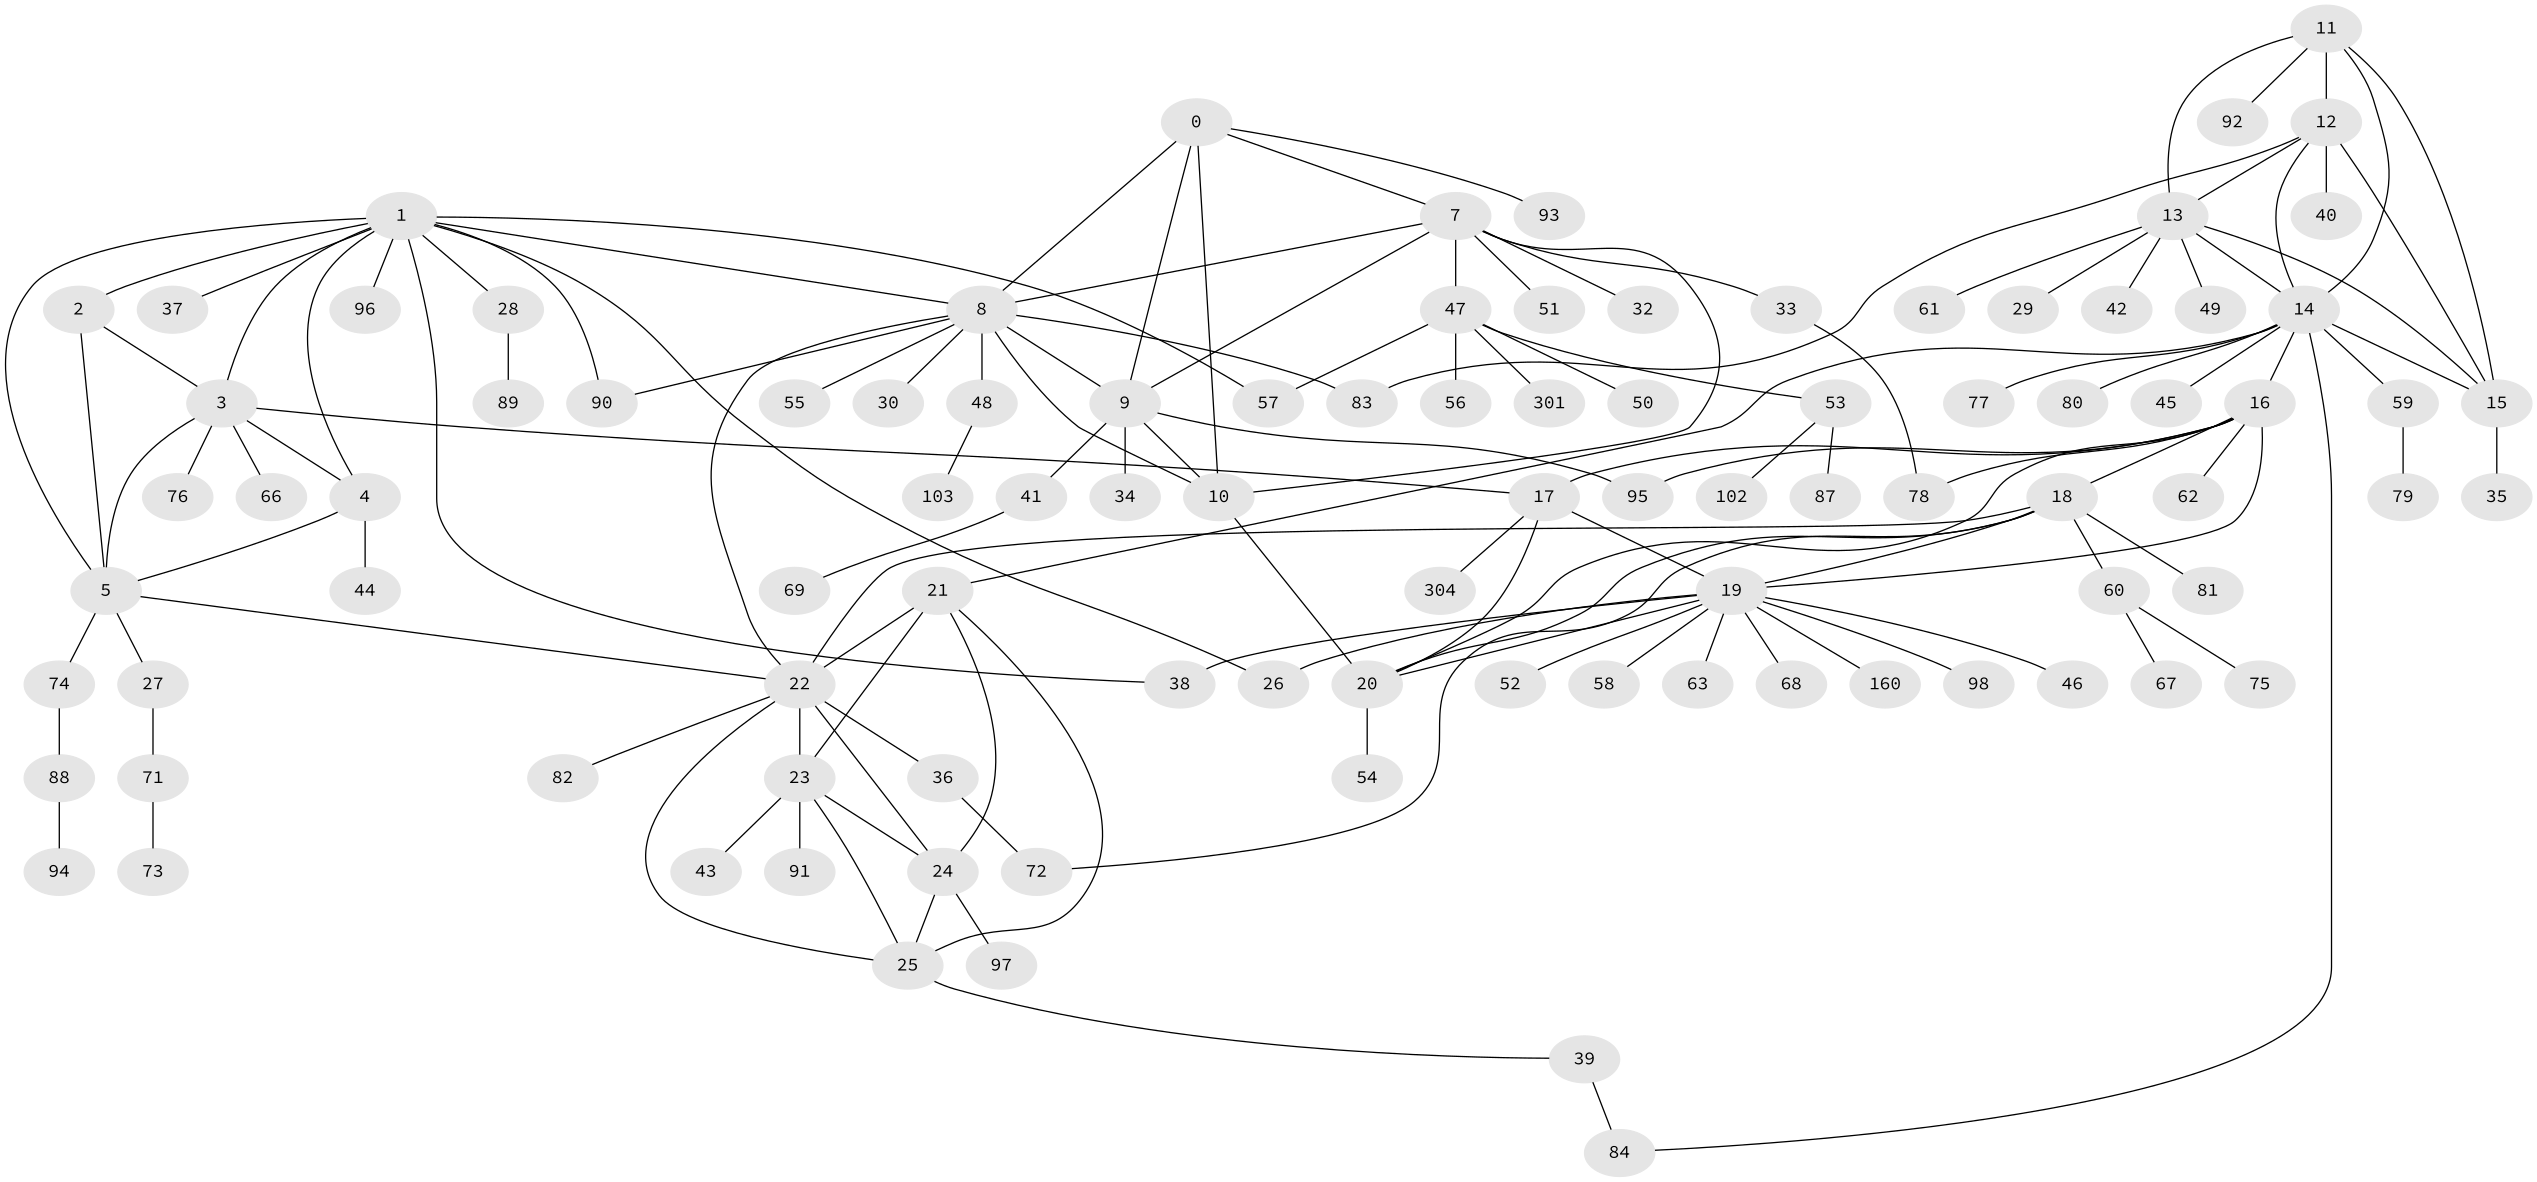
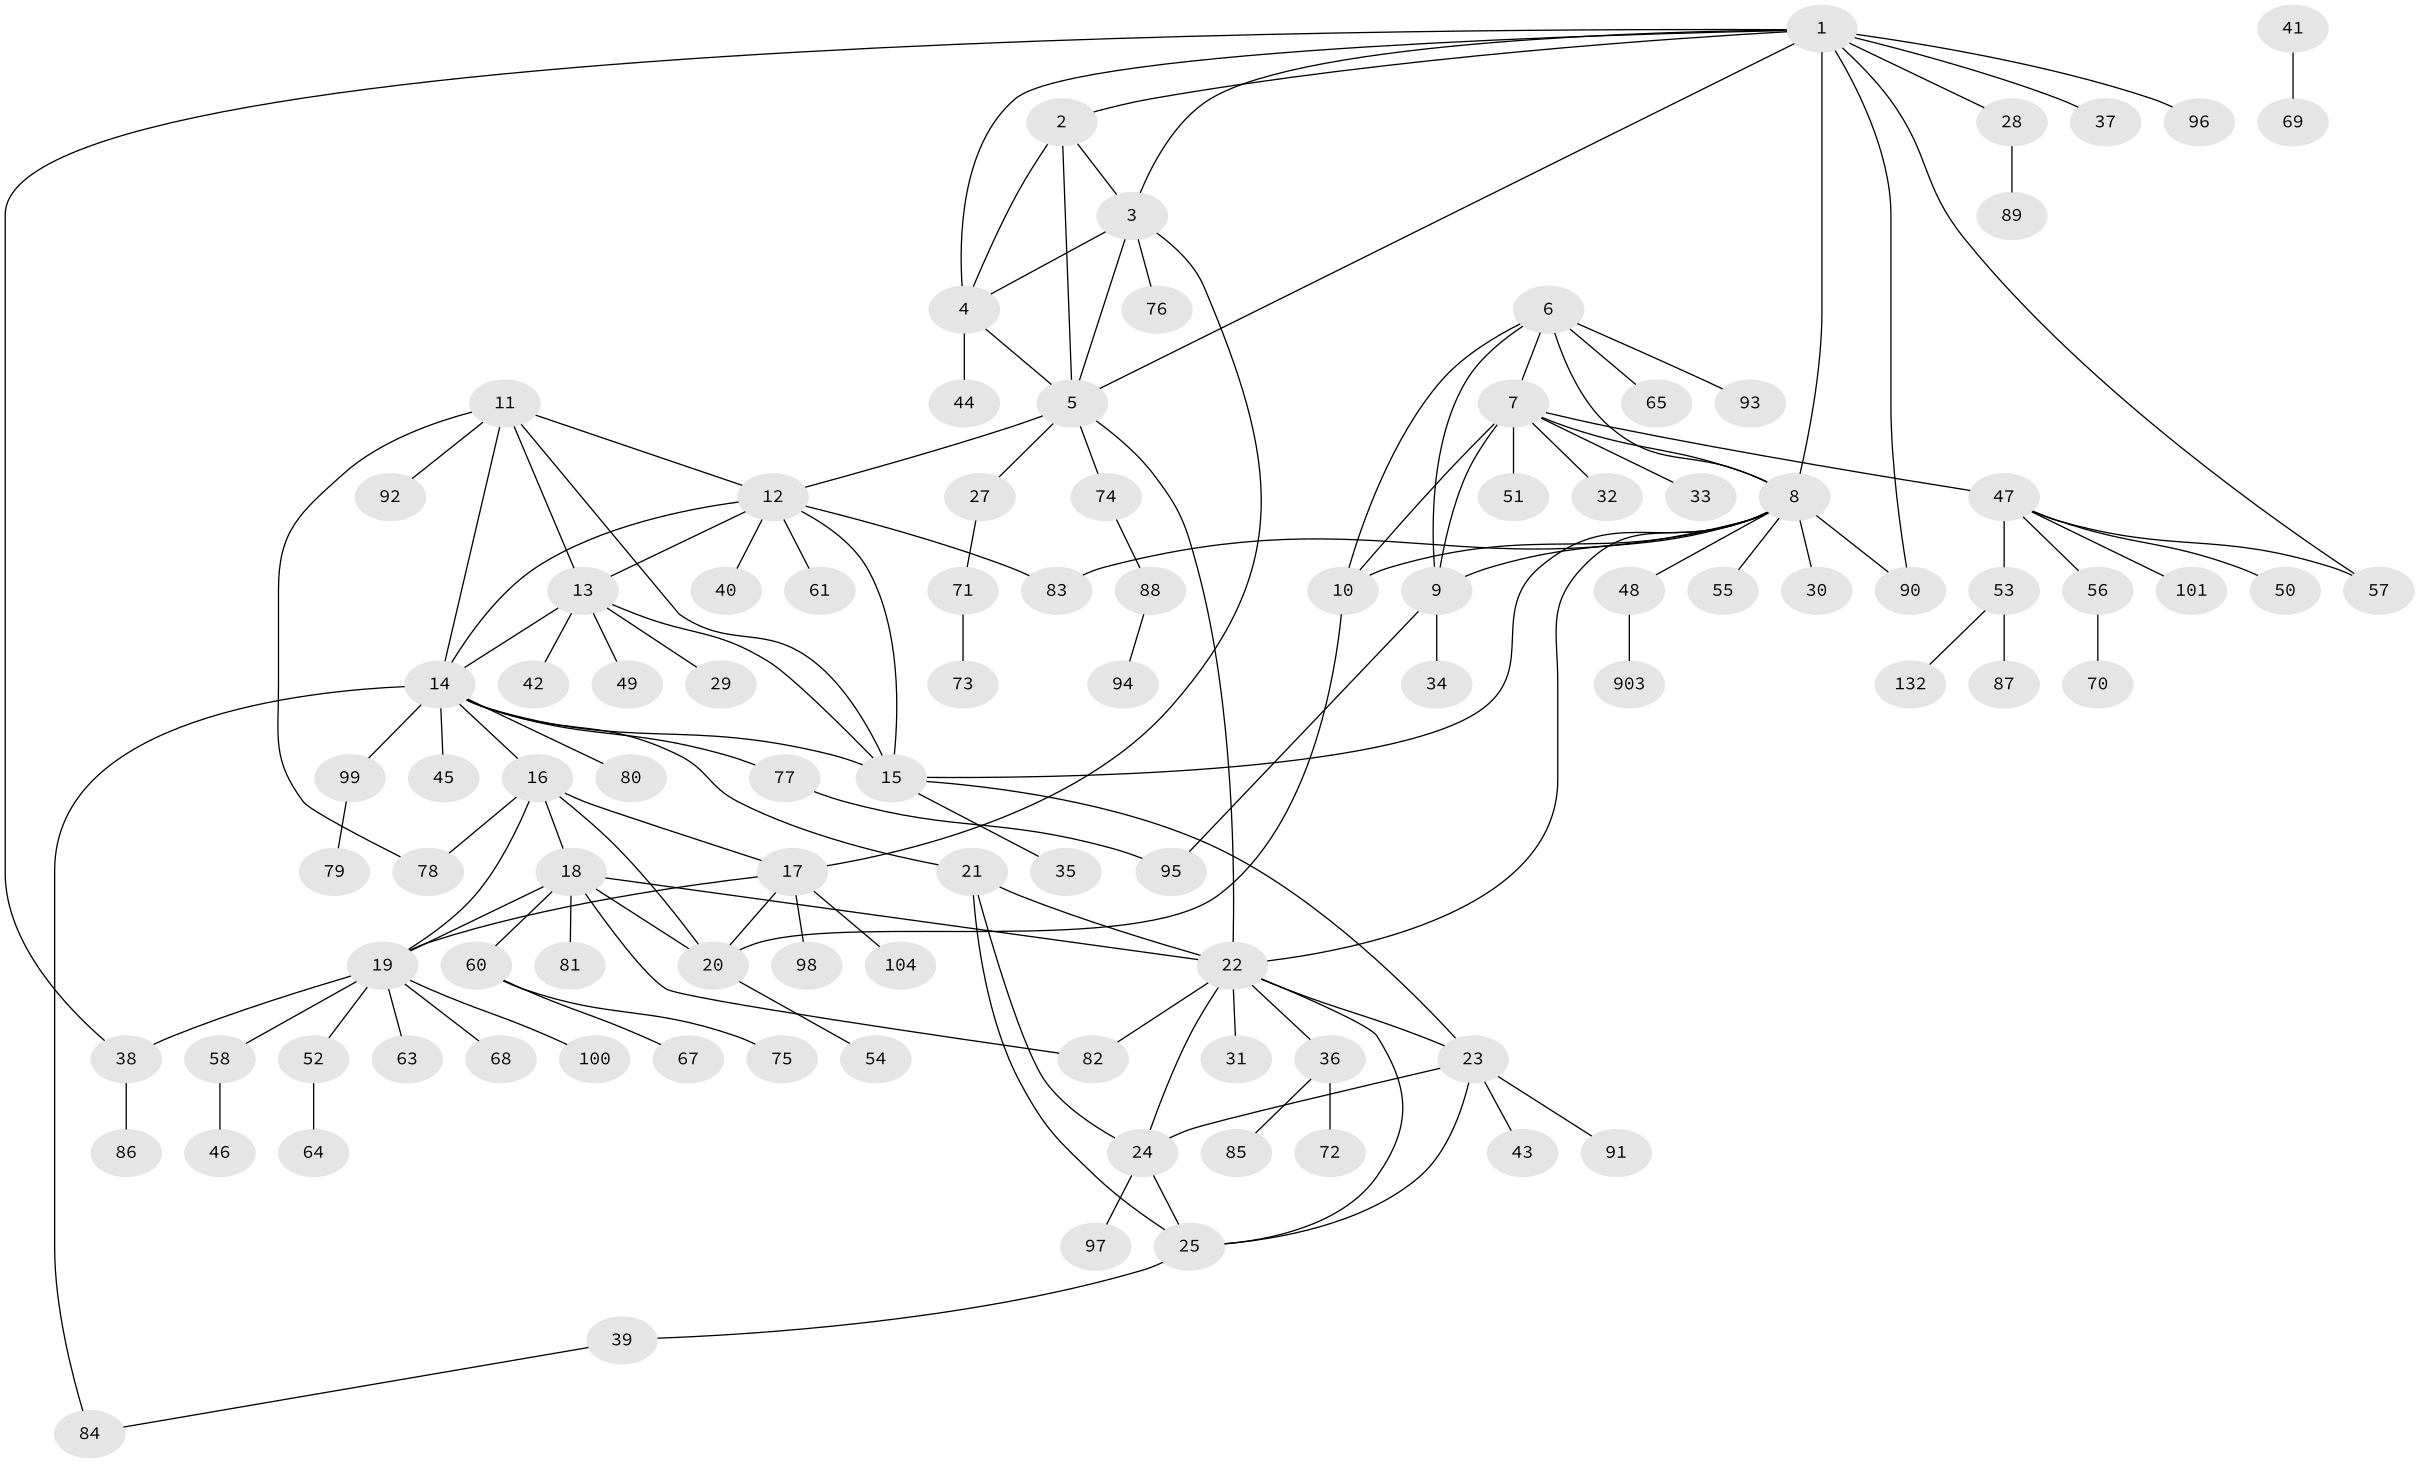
(1197, 122) -> (1549, 310)
none -> (1007, 214)
(2048, 259) -> (796, 544)
(1886, 385) -> (278, 613)
(1549, 403) -> (2192, 591)
none -> (1657, 403)
(2403, 403) -> (350, 778)
(1078, 450) -> none
(1172, 450) -> none
(1949, 450) -> (953, 822)
none -> (925, 454)
(271, 497) -> none
(938, 497) -> (1629, 685)
(1732, 497) -> (1910, 685)
(2188, 497) -> none
(1440, 591) -> (901, 966)
(1907, 627) -> (220, 1106)
(1858, 633) -> (800, 919)
(1542, 640) -> none
(869, 685) -> (1220, 850)
(1273, 685) -> none
(1885, 685) -> (595, 1059)
none -> (2098, 685)
(1446, 689) -> (774, 1010)
none -> (1405, 739)
none -> (1236, 1059)
none -> (126, 1153)
none -> (314, 1153)
none -> (1236, 1153)
